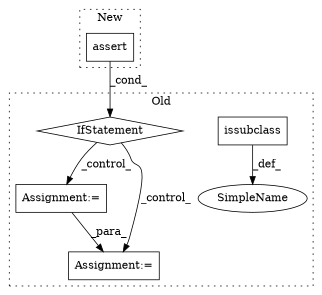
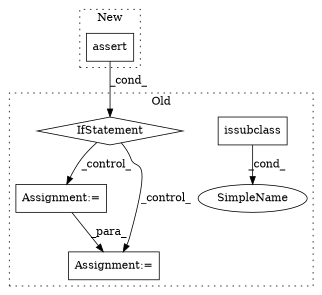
(267, 165) -> (267, 165)
